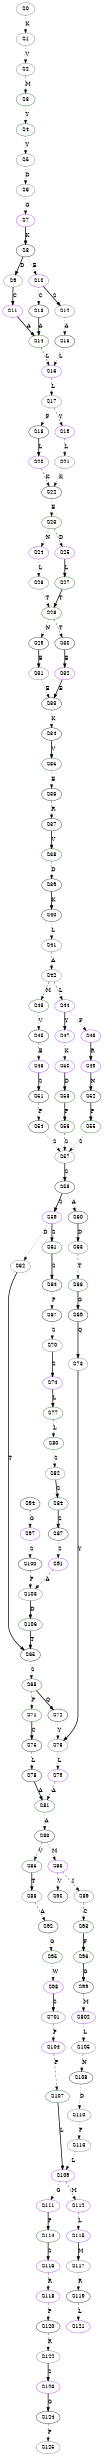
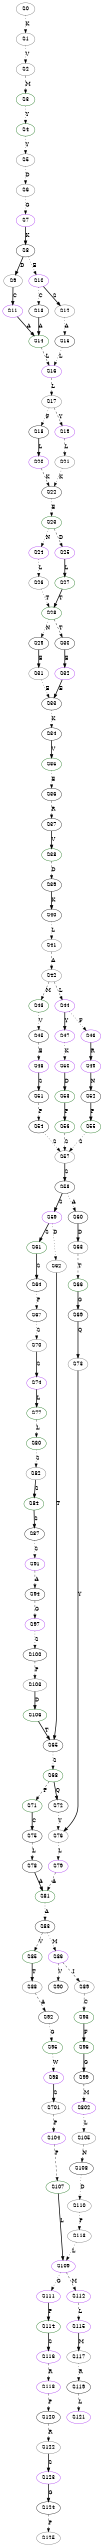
(46, 1578) -> (35, 1578)
